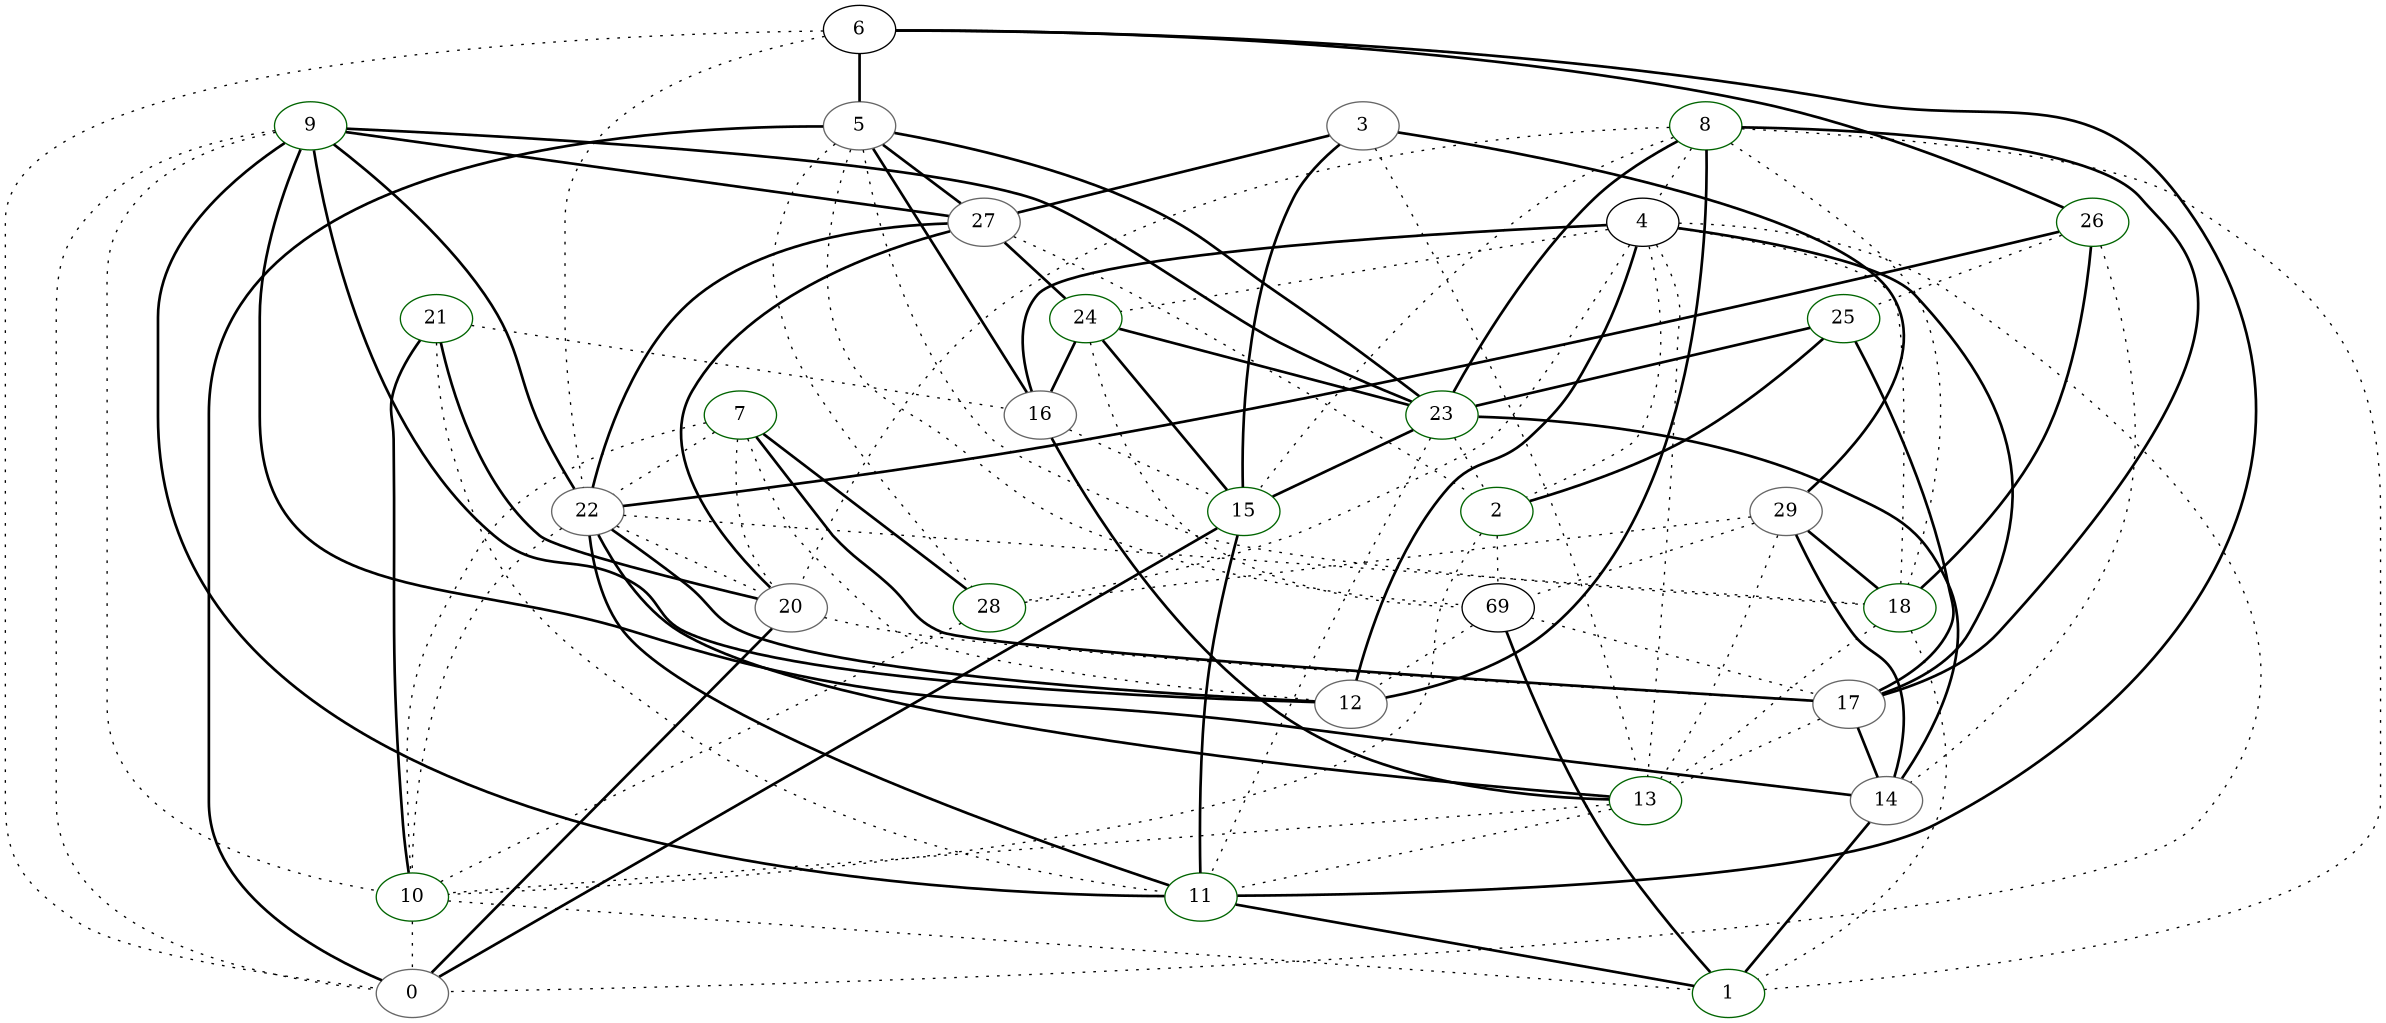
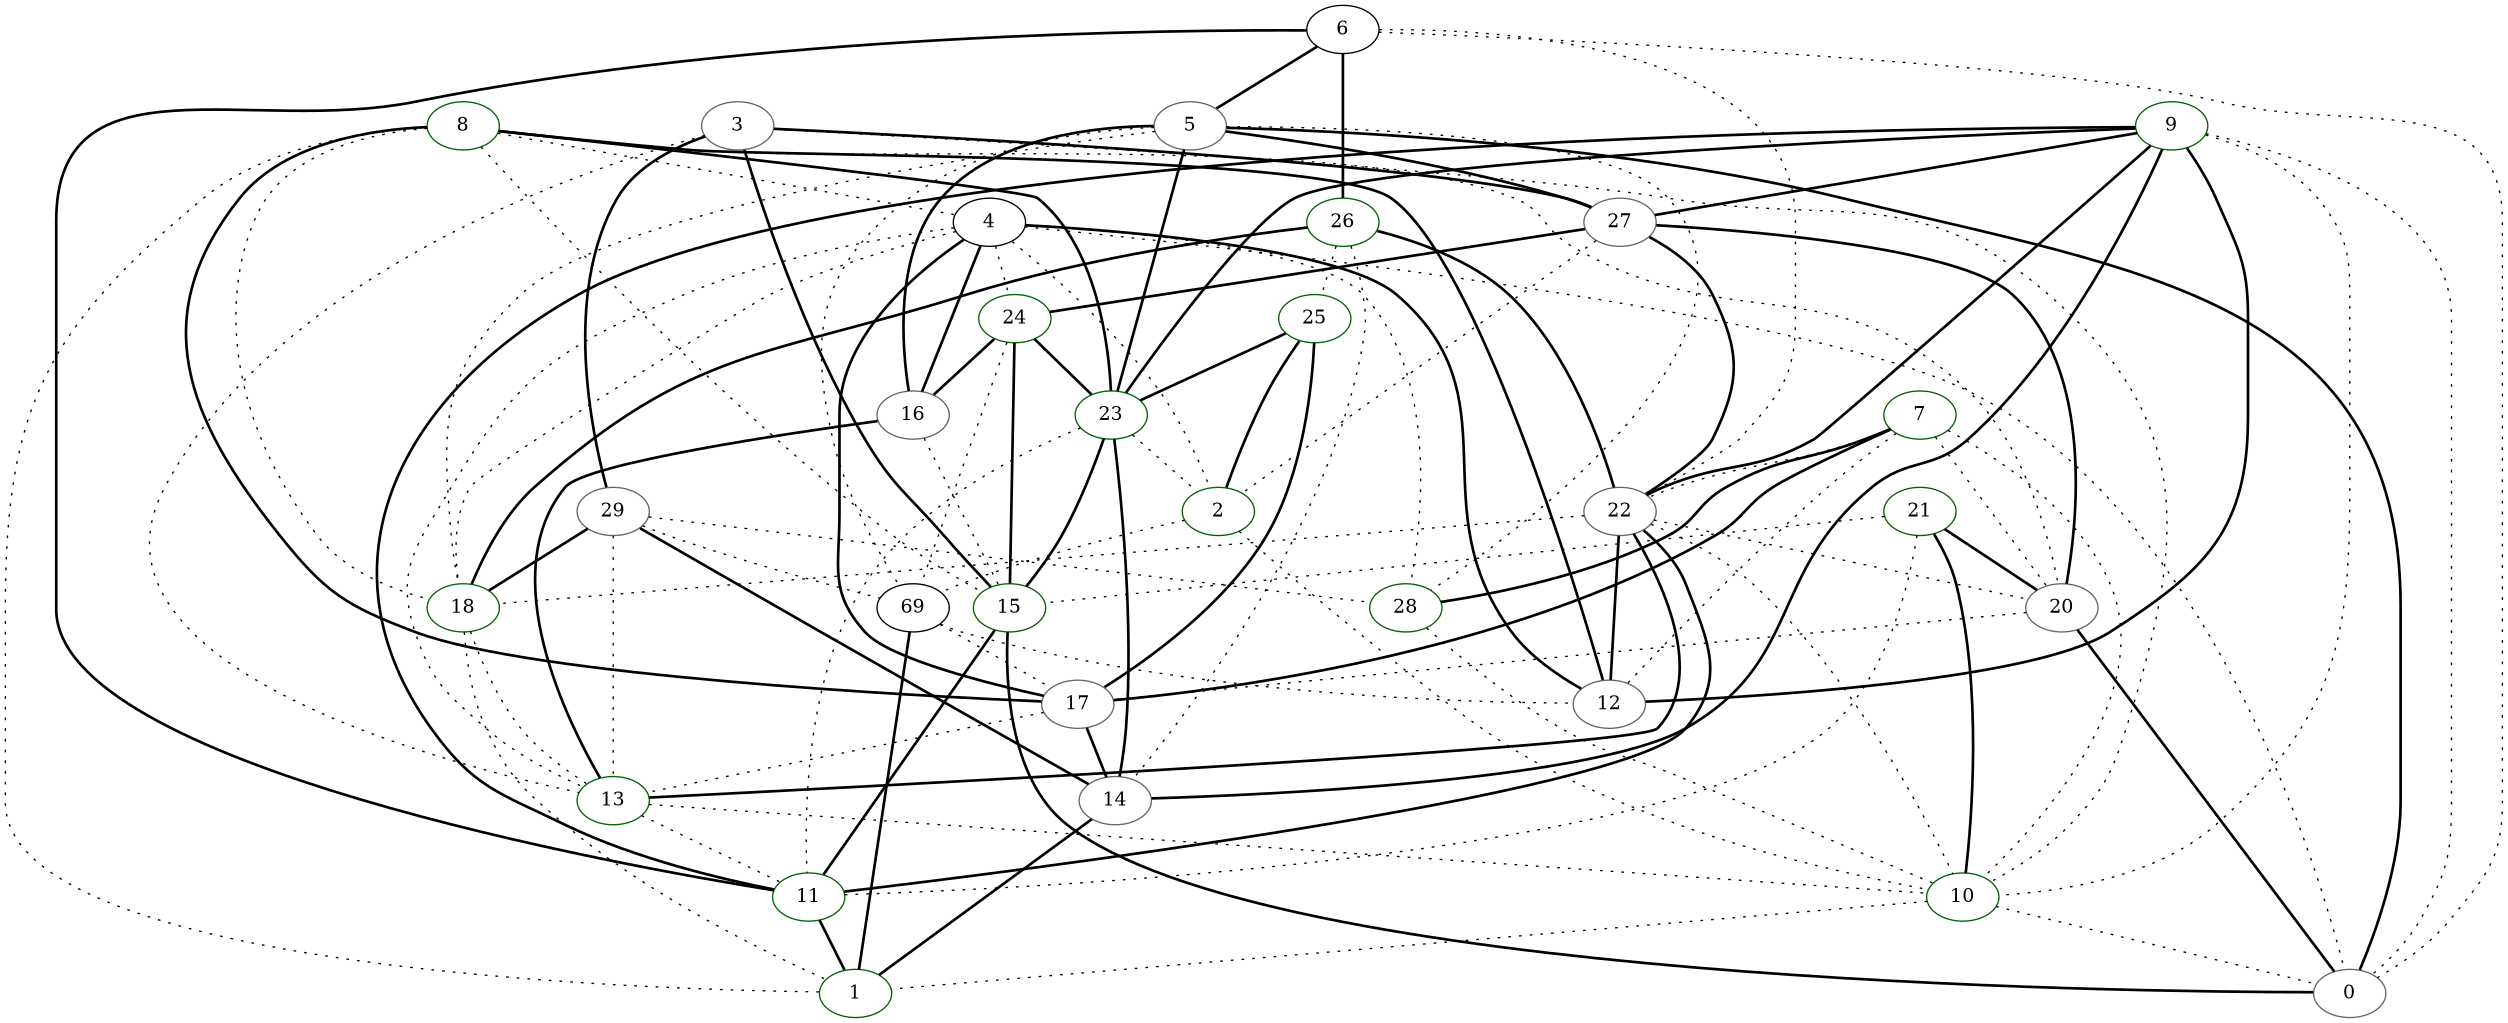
none -> (1763, 208)
(739, 367) -> (1444, 562)
